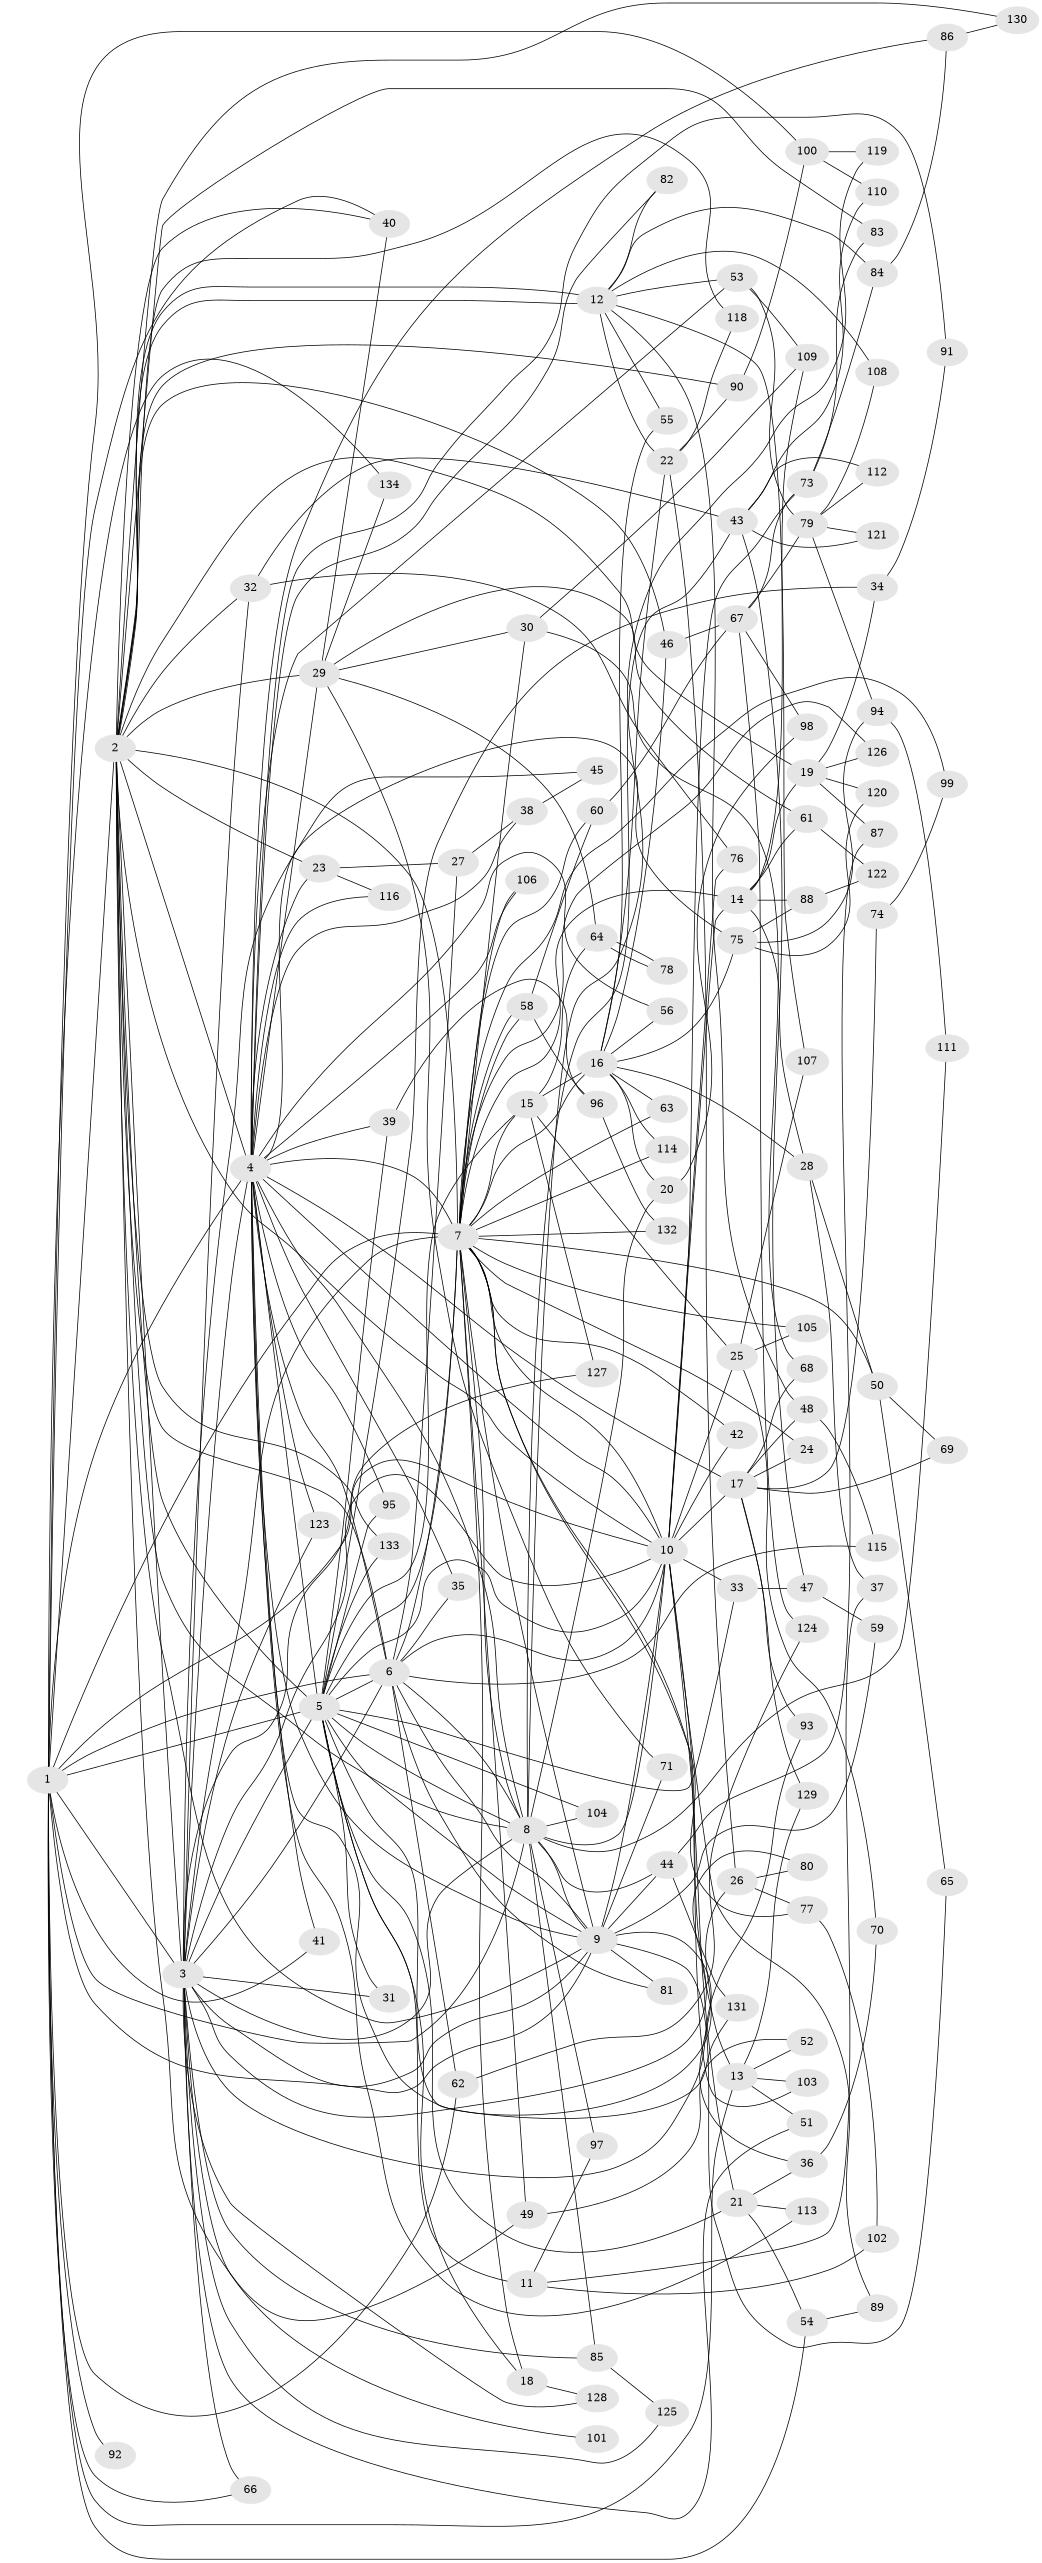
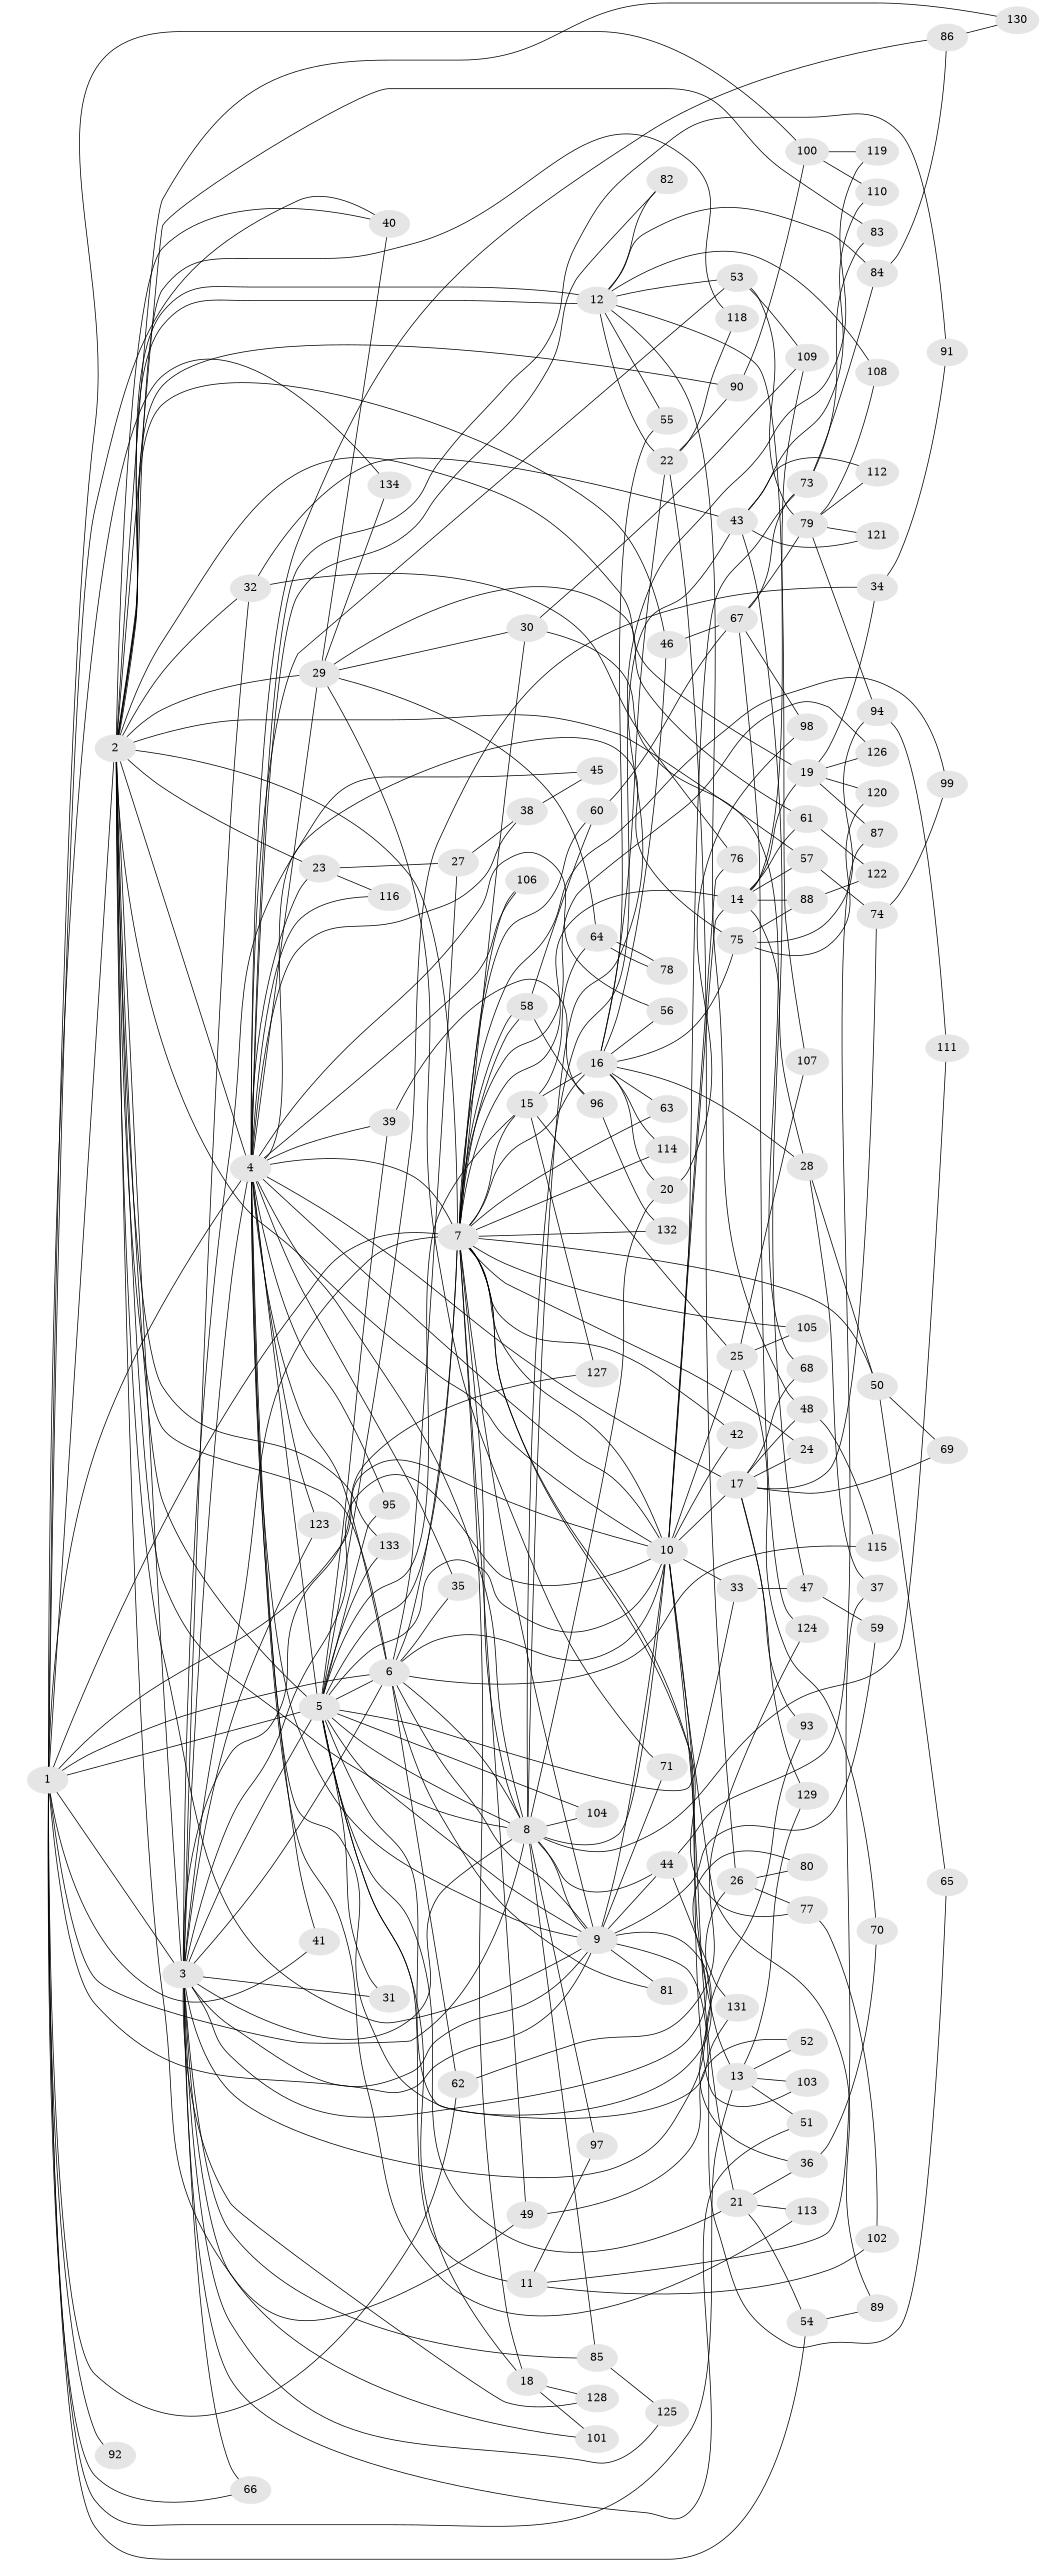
none -> (807, 860)
none -> (562, 2410)
